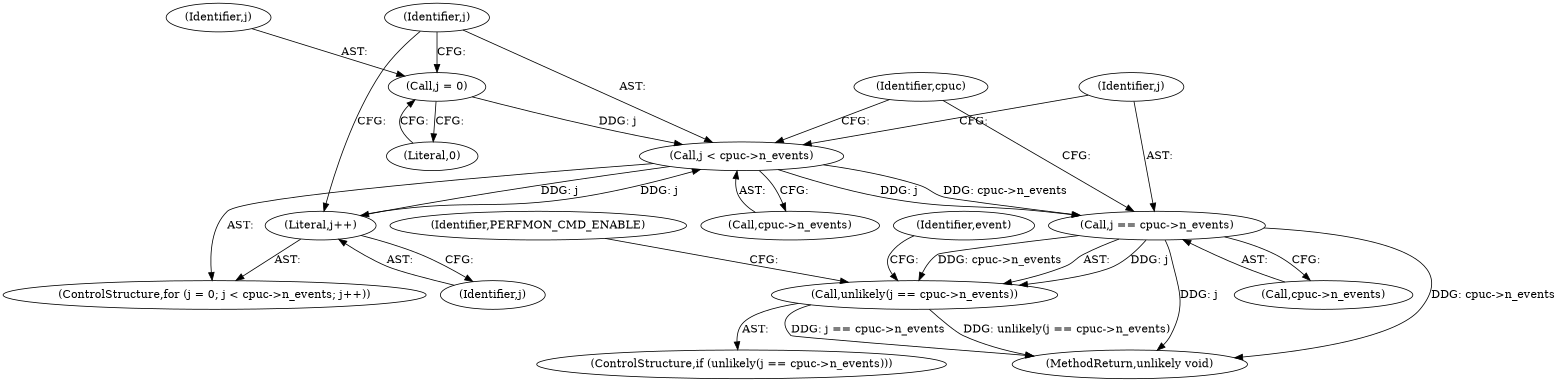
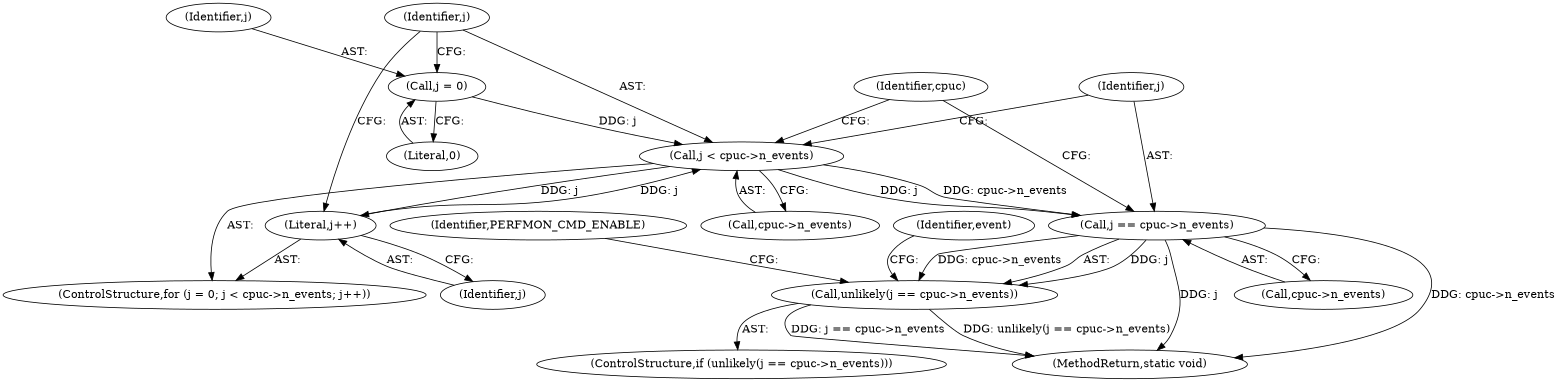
(416, 122) -> (416, 122)
(1130, 364) -> (1130, 364)
